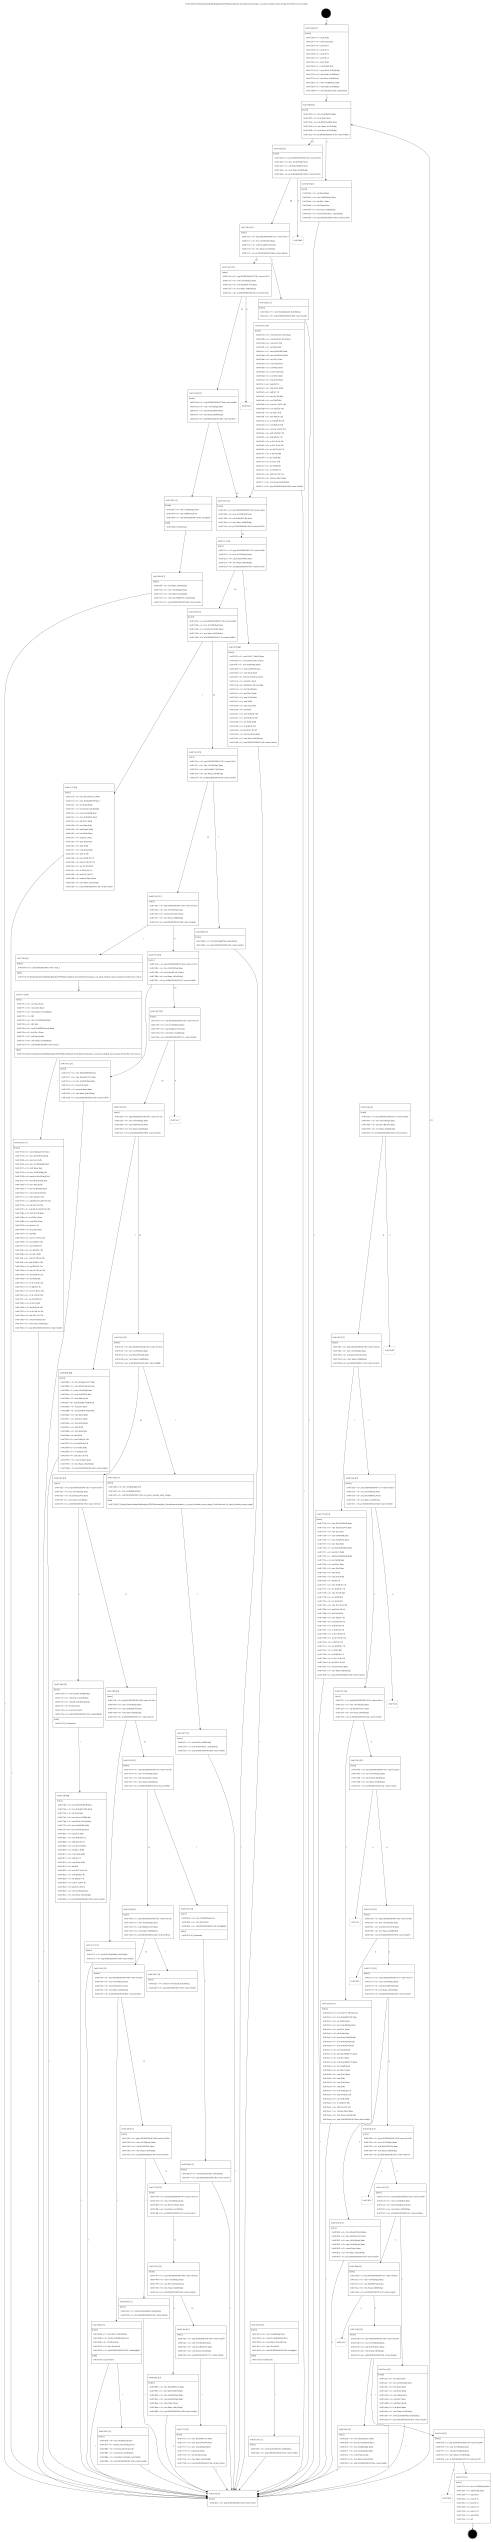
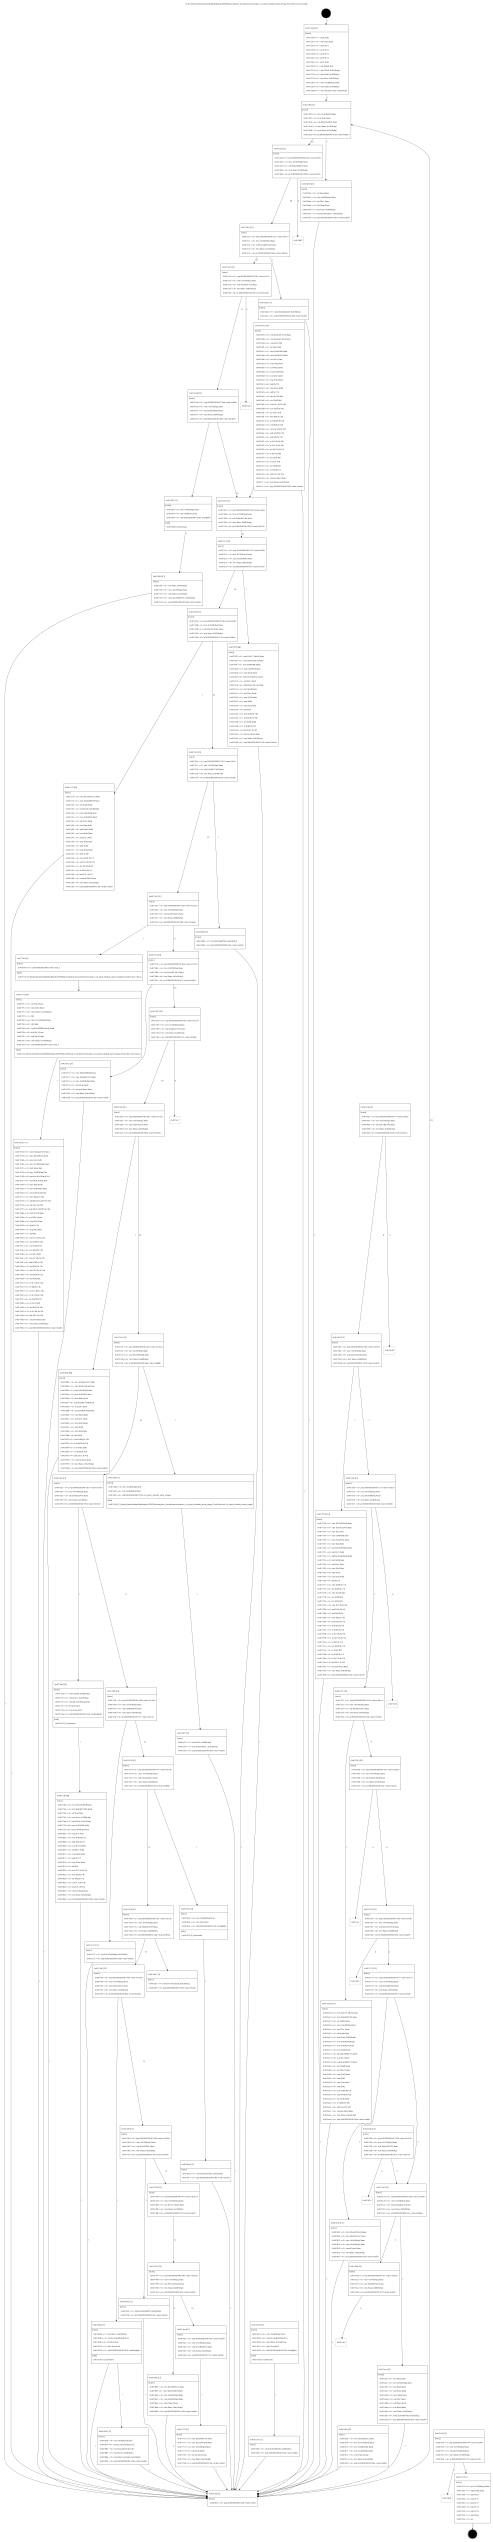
(388, 2061) -> (415, 2090)
(375, 2342) -> none
